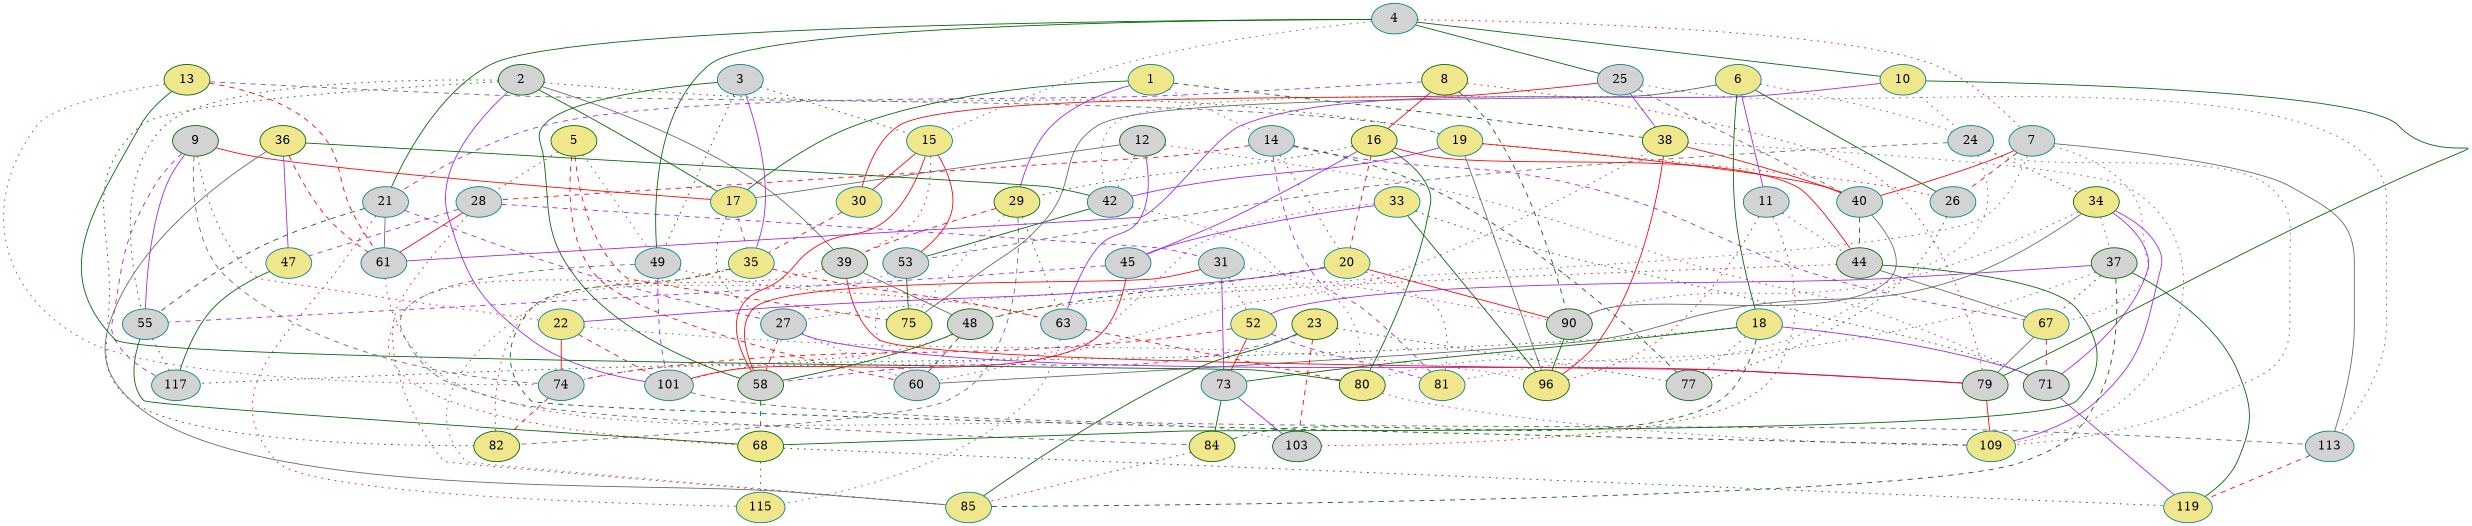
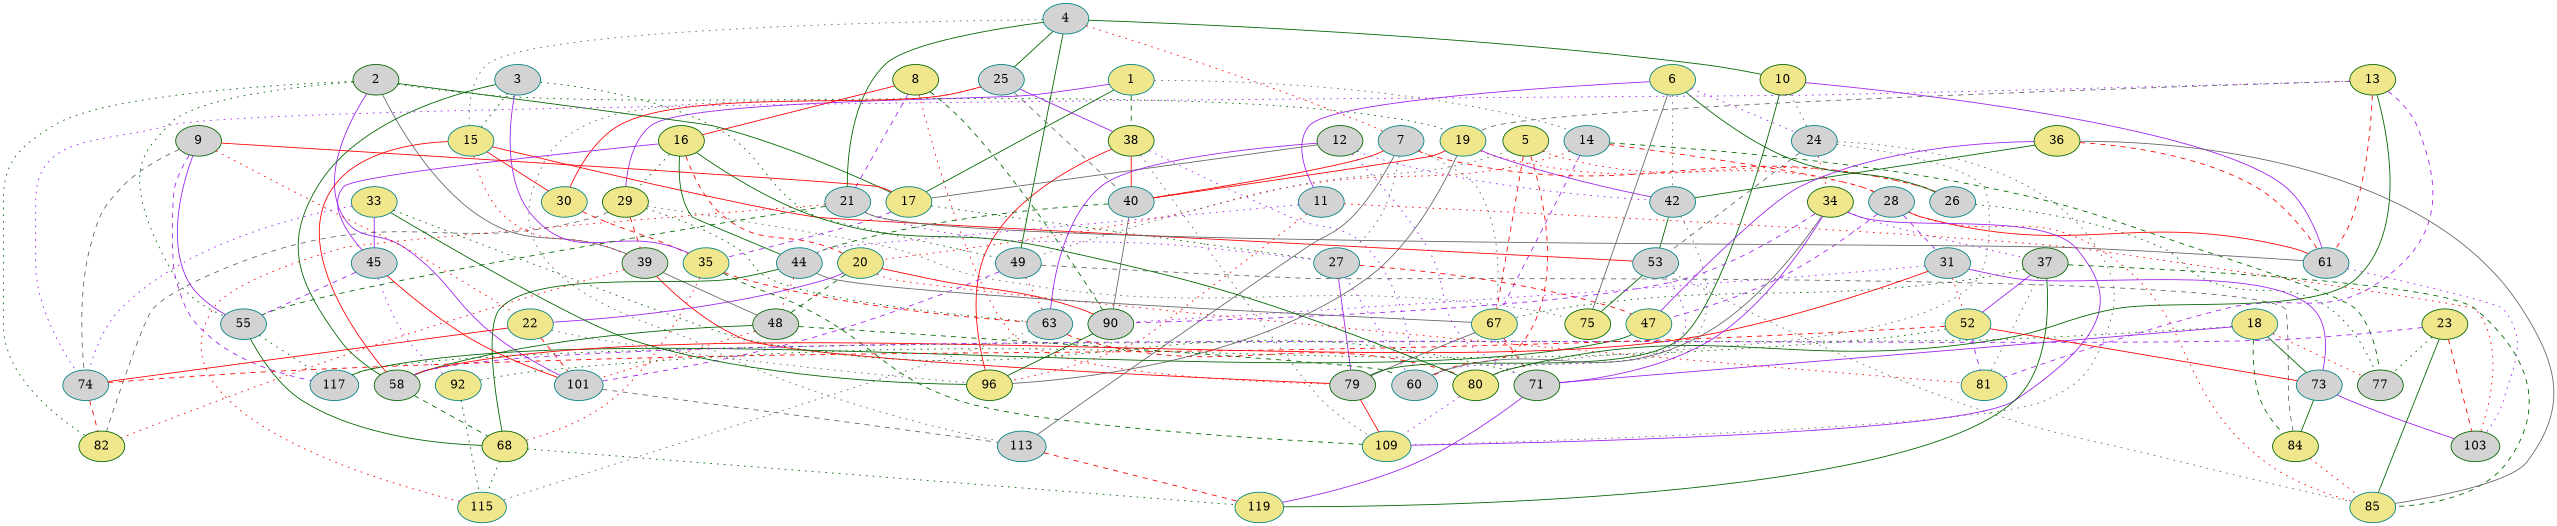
(1903, 80) -> (1783, 80)
(1564, 162) -> (700, 220)
(1734, 203) -> none
(1306, 263) -> (2331, 302)
(1860, 263) -> (799, 263)
(581, 273) -> (1111, 242)
(623, 274) -> (1510, 233)
(1839, 290) -> (1518, 303)
(772, 355) -> (1524, 286)
none -> (458, 385)
